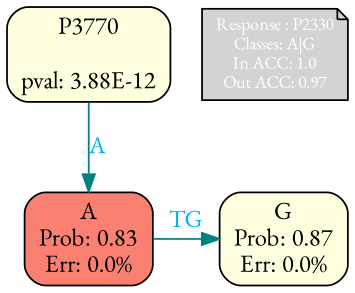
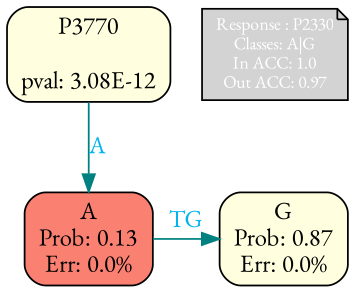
(89, 54) -> (89, 54)
(89, 239) -> (89, 239)
